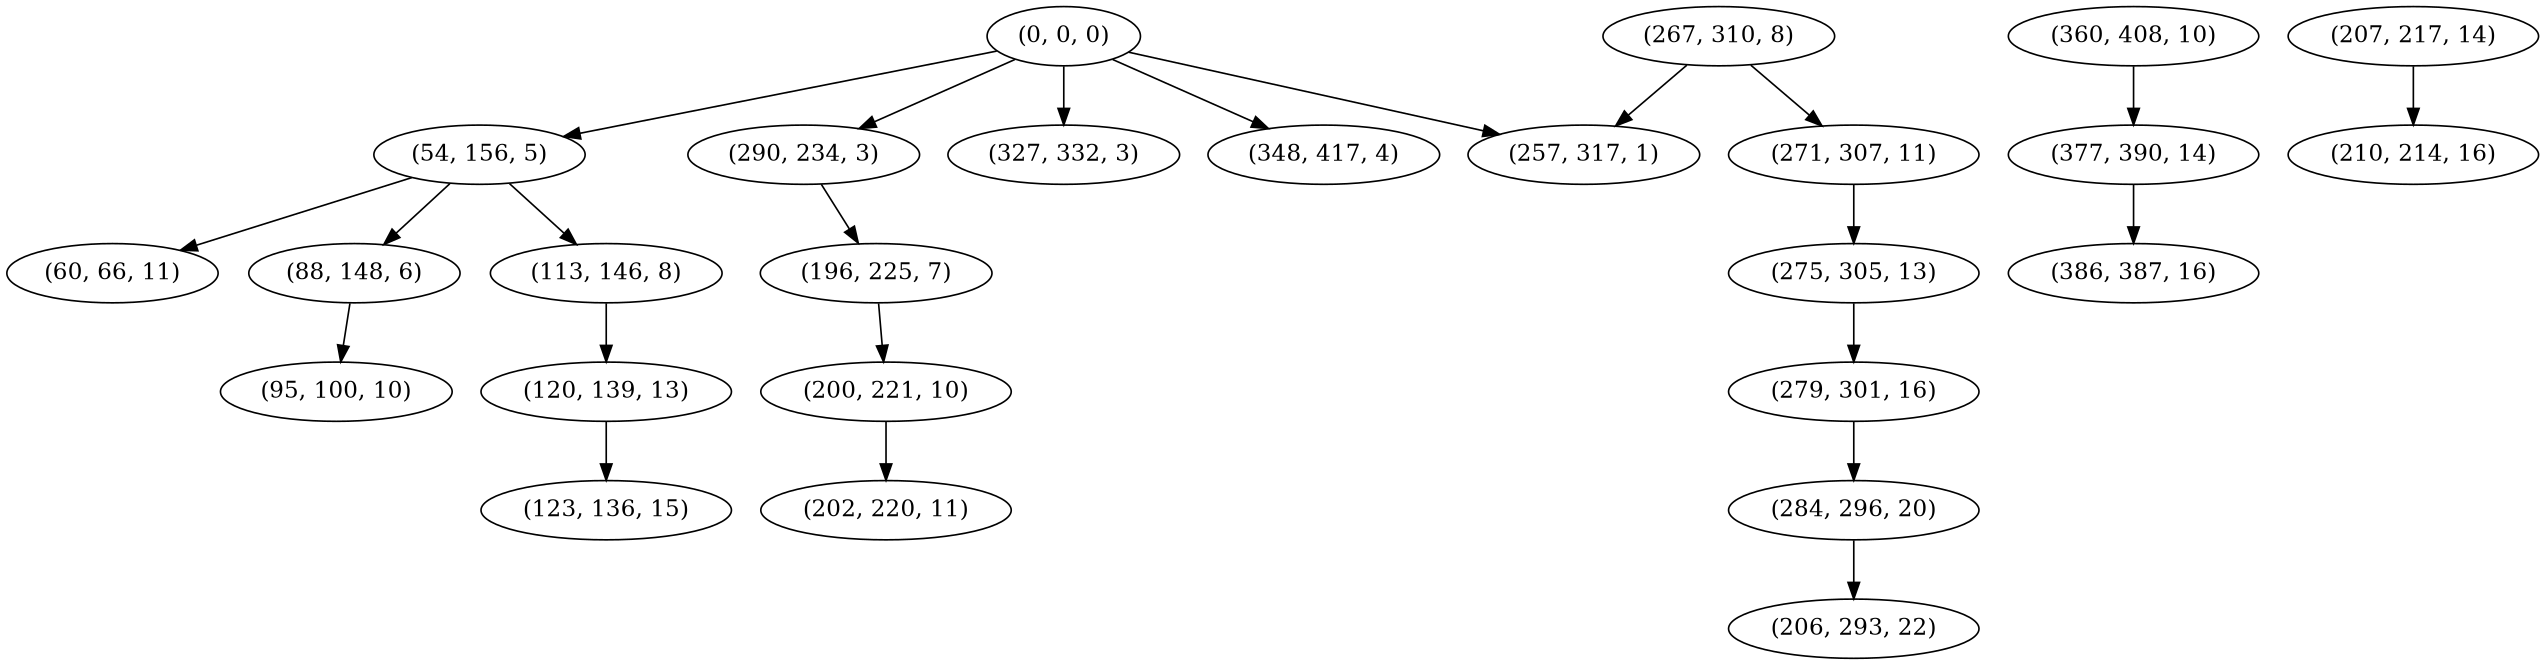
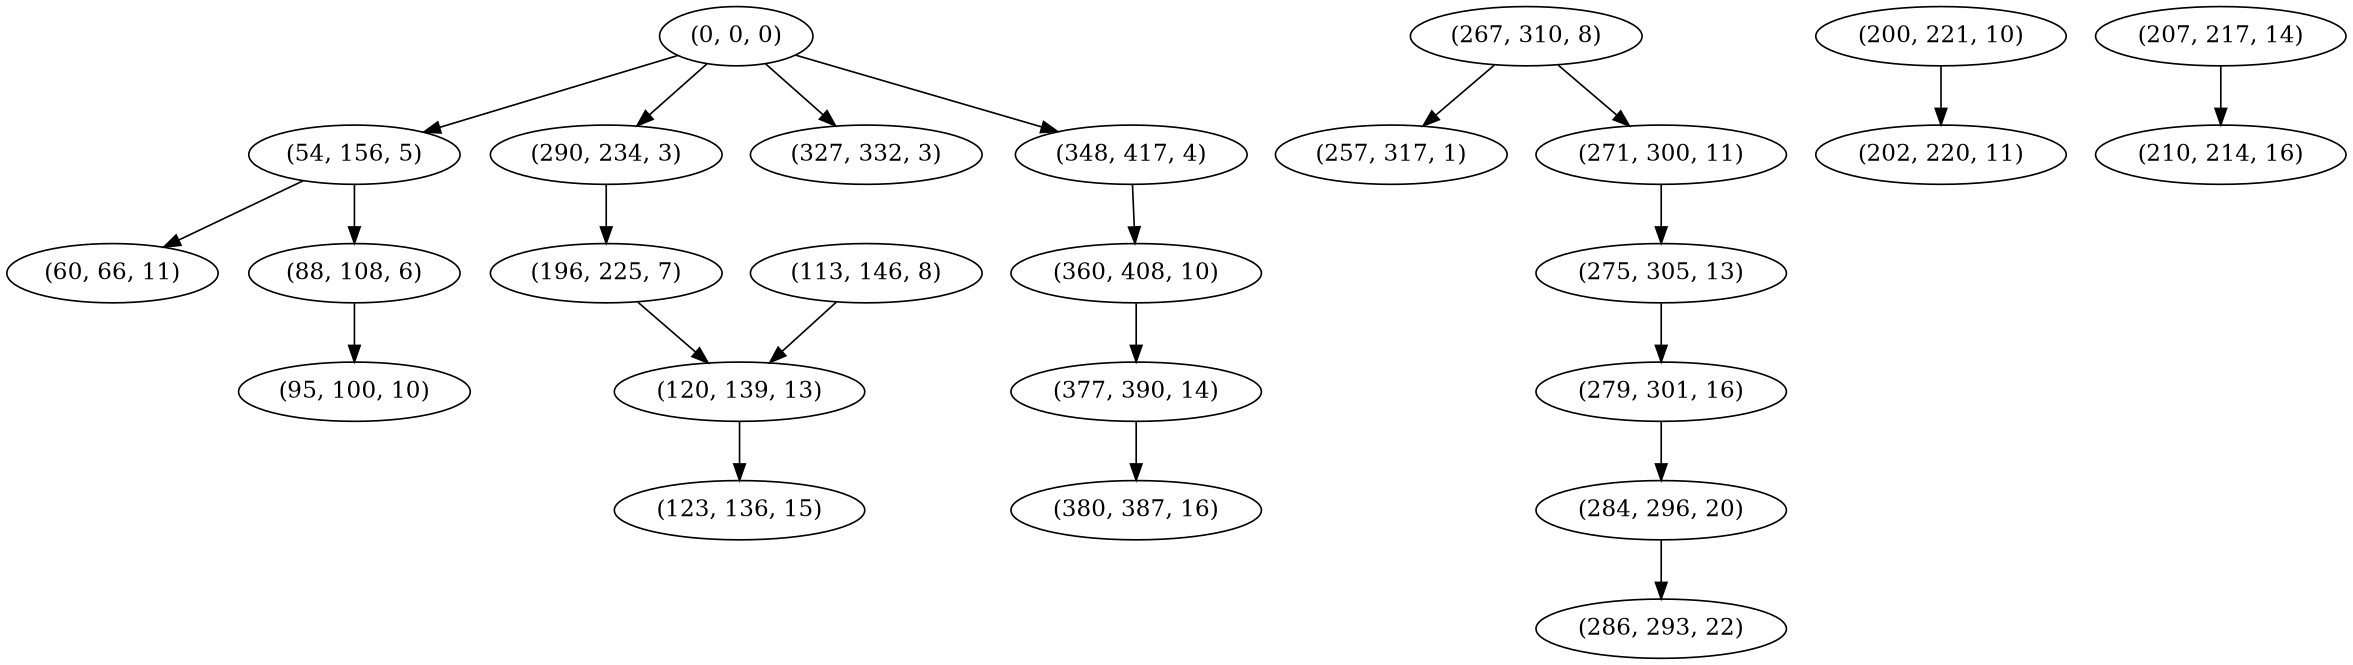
(1306, 92) -> none
(1854, 155) -> (1661, 155)
none -> (1133, 206)
(537, 208) -> none
(354, 273) -> (354, 273)
(2133, 273) -> (1136, 510)
(880, 324) -> (667, 327)
(1854, 629) -> (1661, 629)
